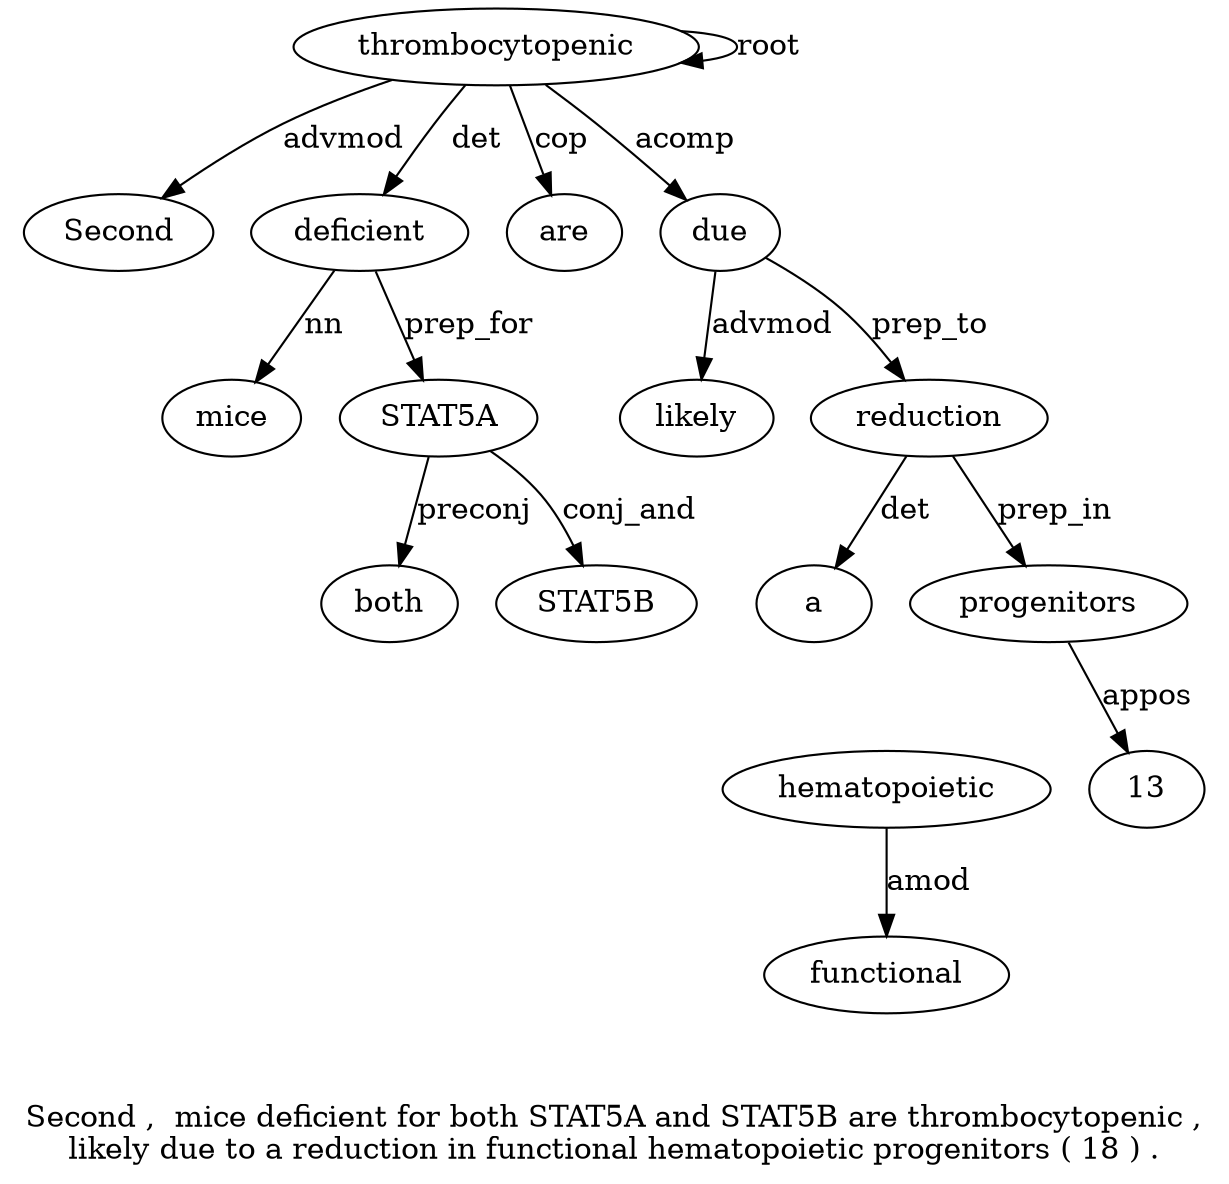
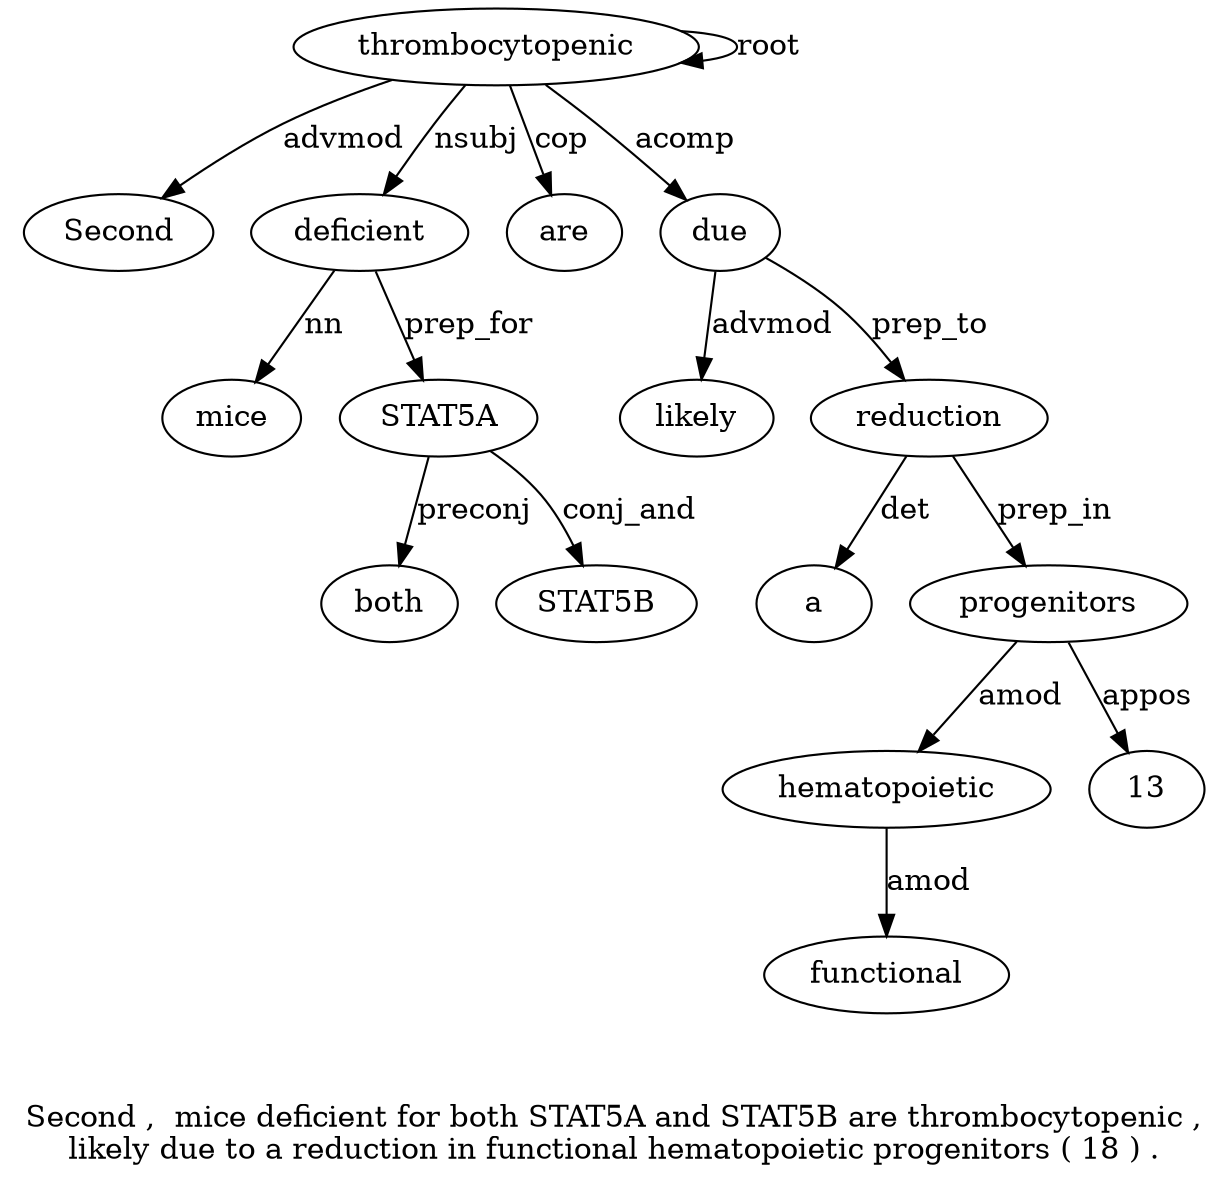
(477, 140) -> (477, 140)
none -> (975, 688)
